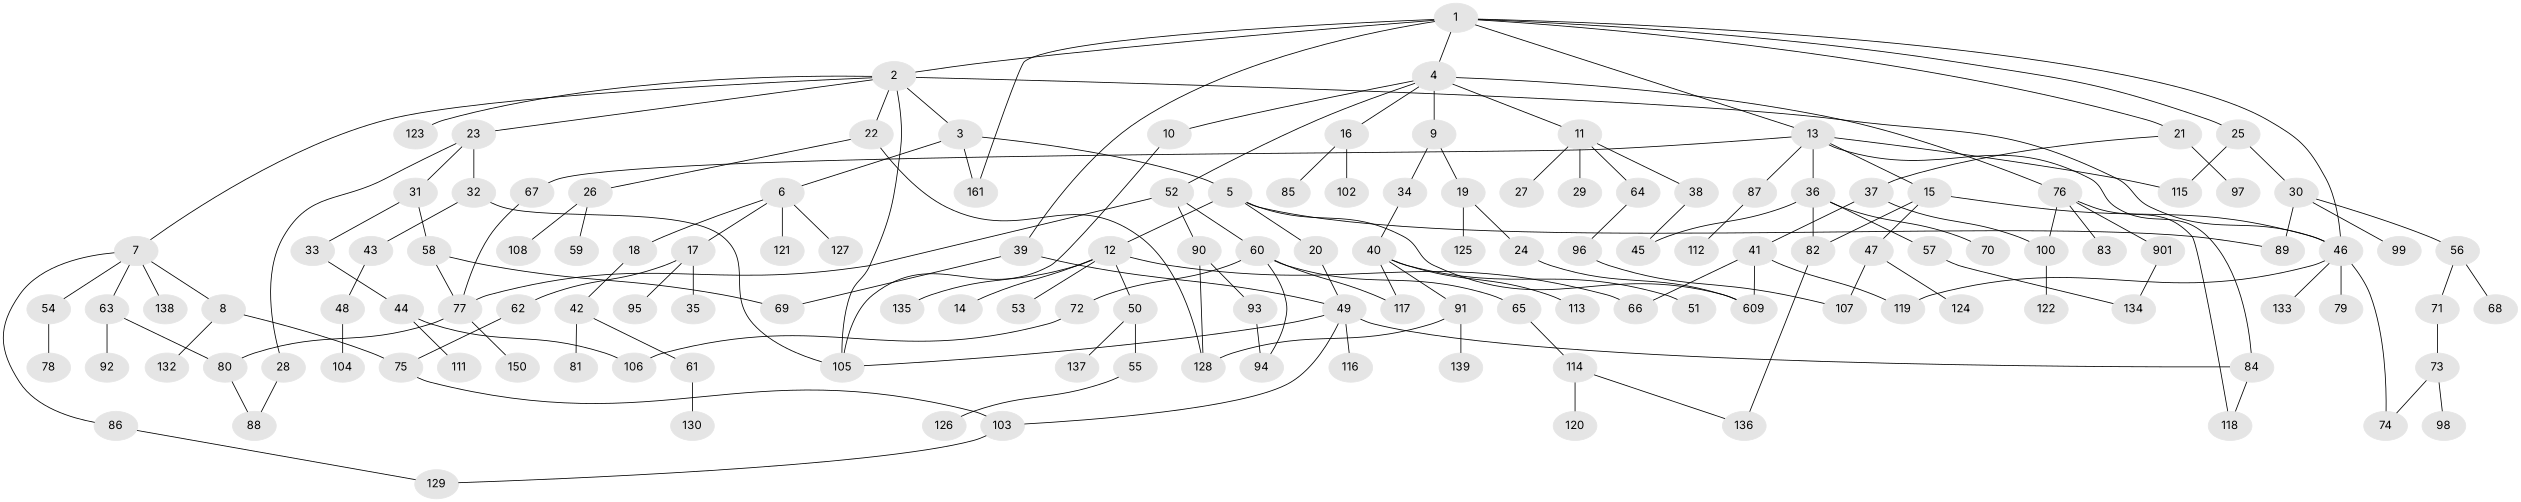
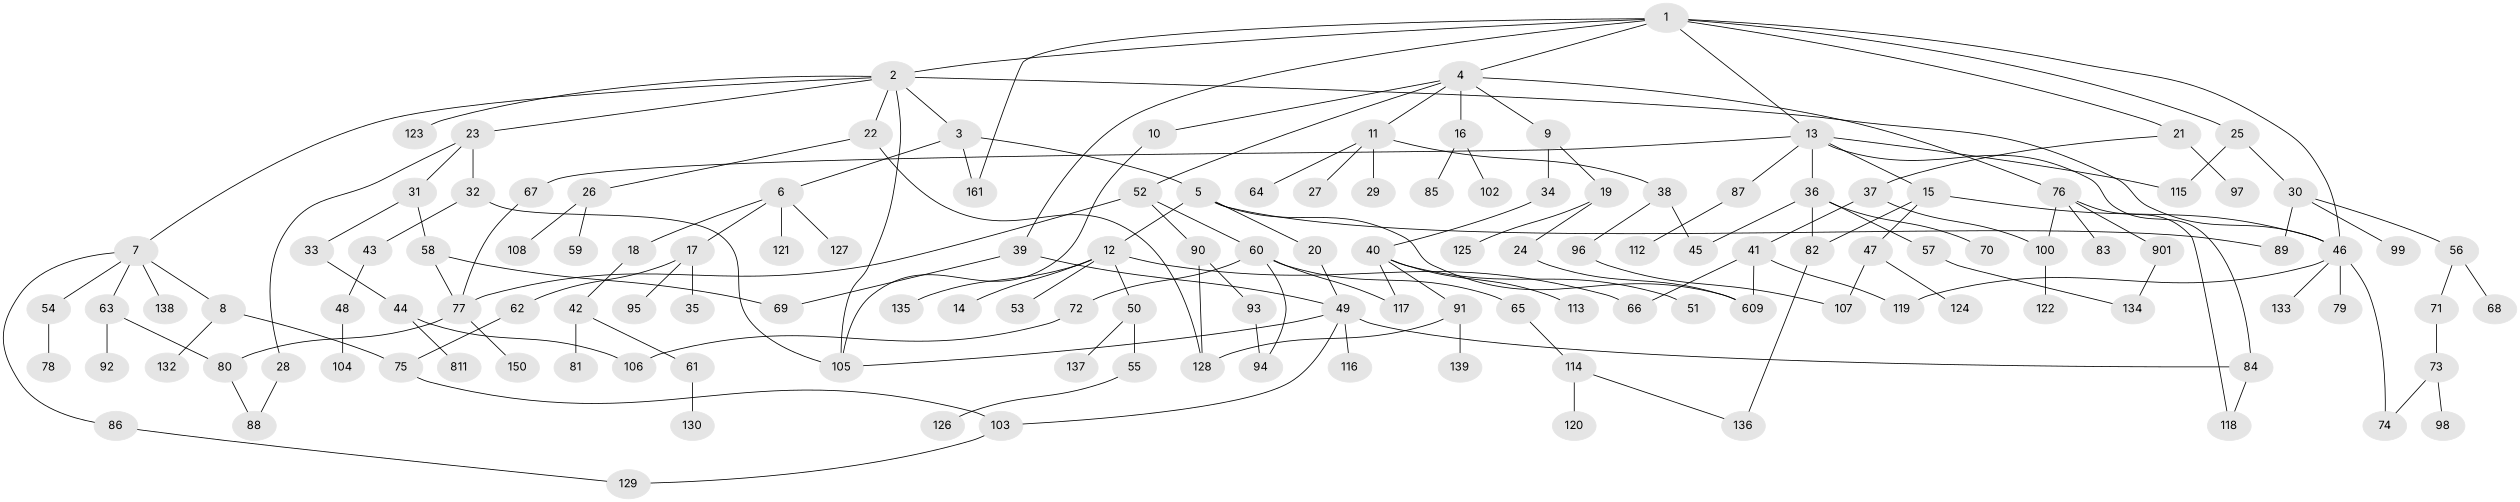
(1609, 222) -> (1622, 222)
(459, 368) -> (459, 368)
